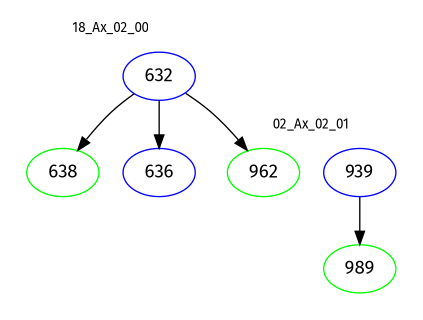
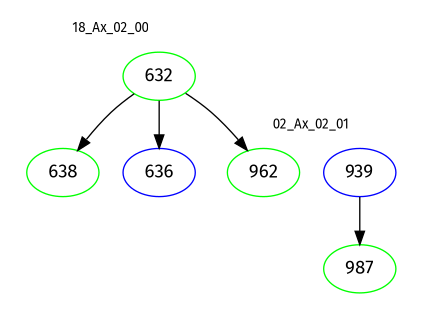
(159, 76) -> (159, 76)
(360, 269) -> (360, 269)
